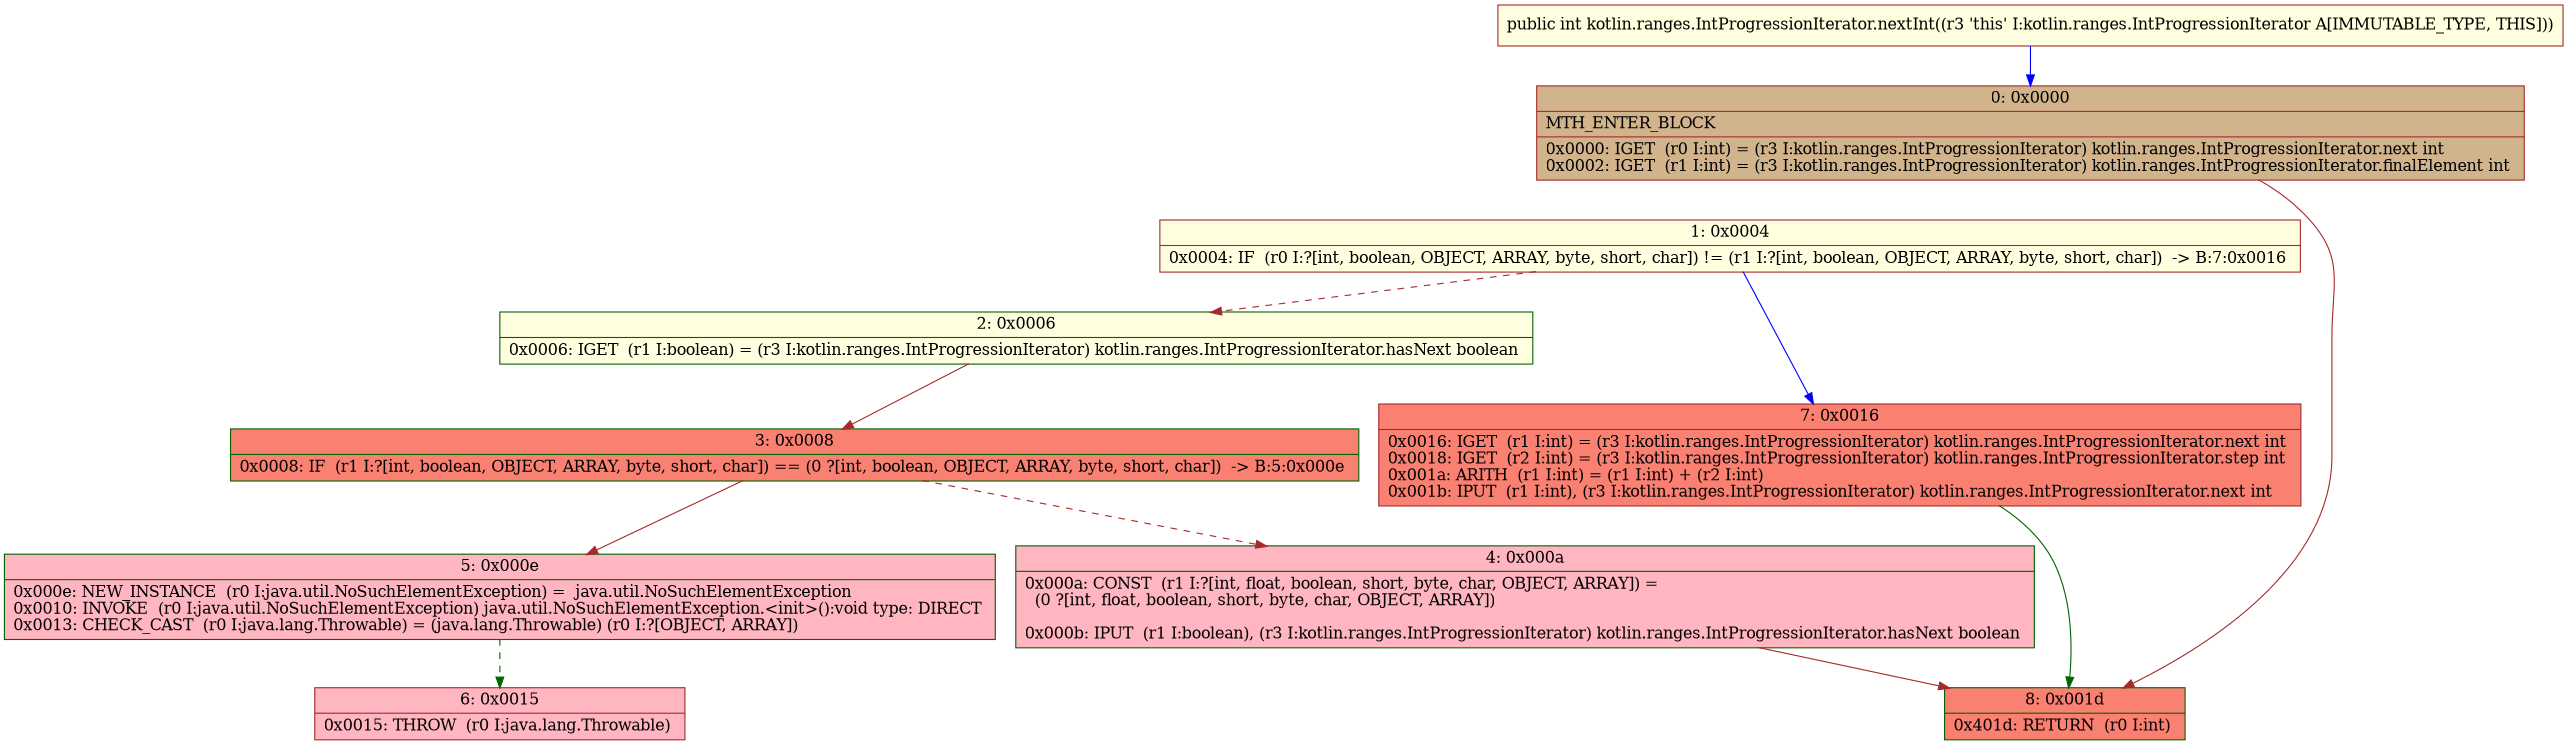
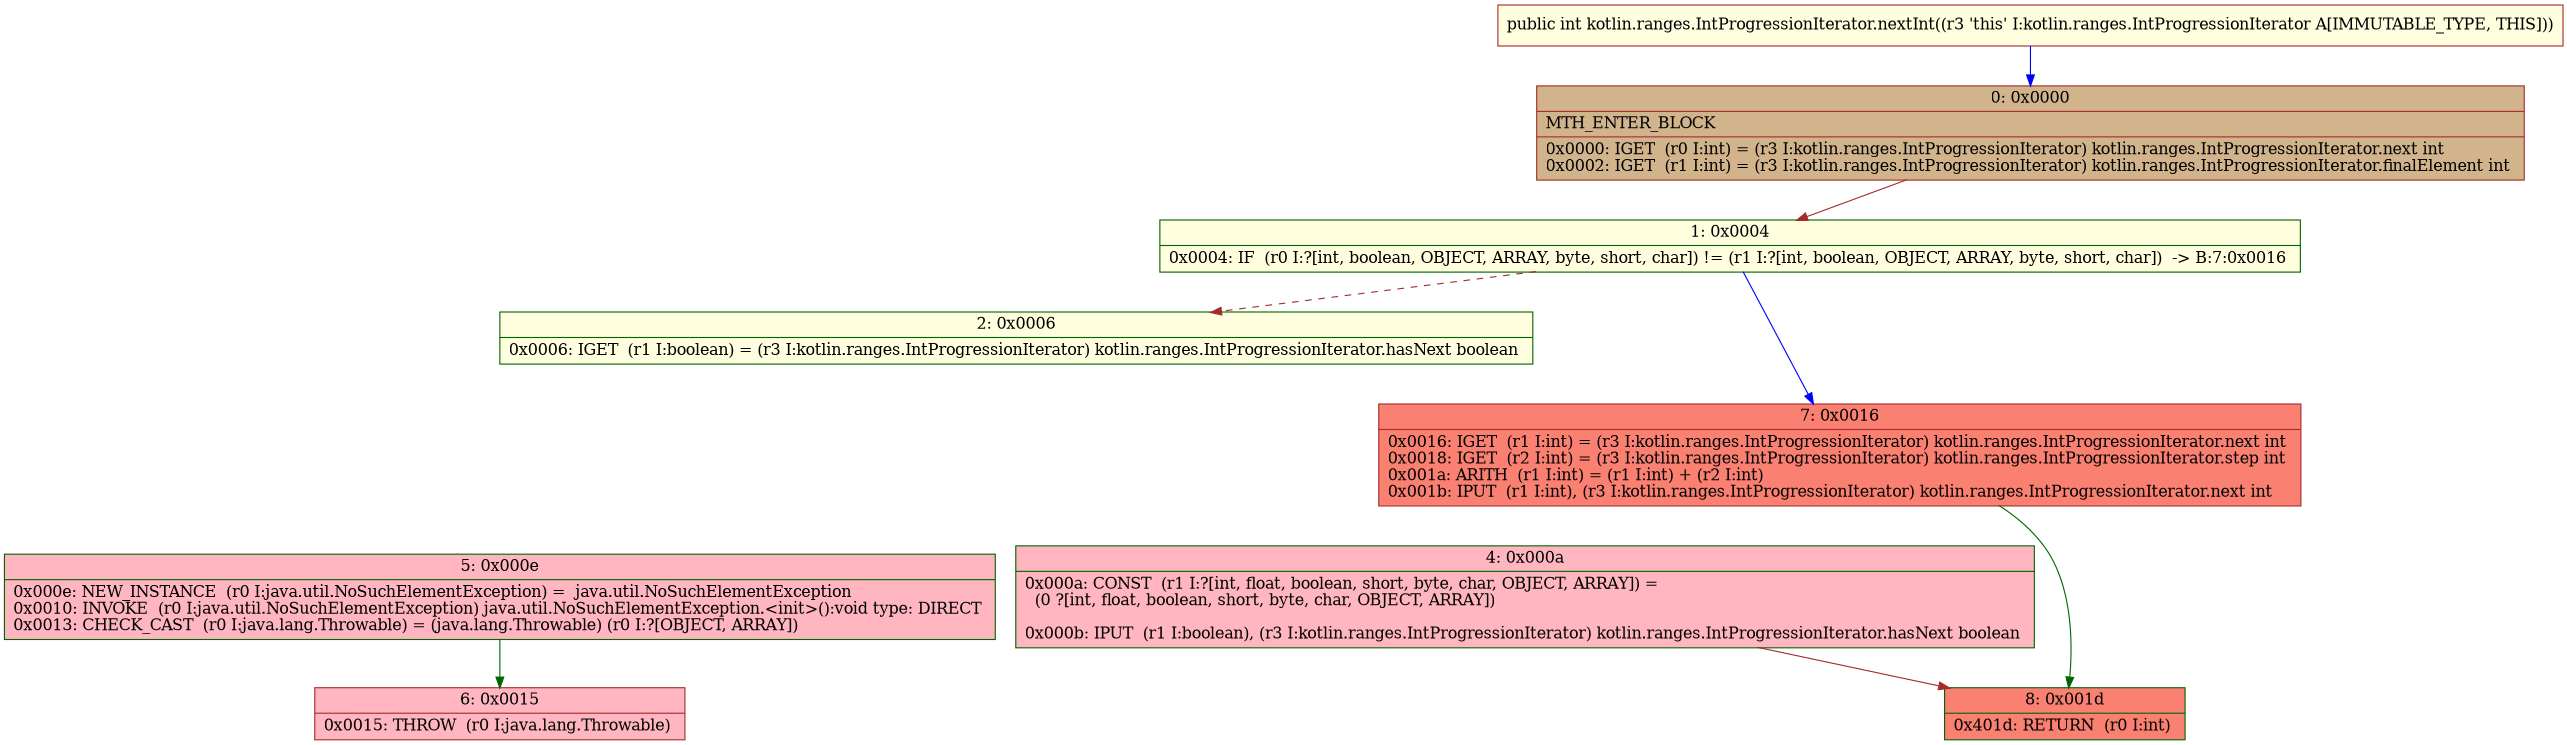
(1730, 246) -> (1730, 246)
(795, 455) -> none
(2331, 460) -> (1857, 198)
(500, 658) -> (500, 658)
